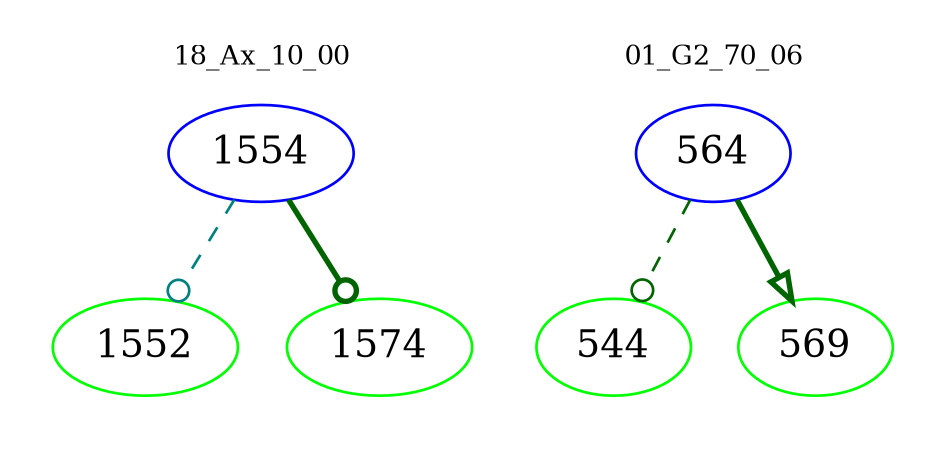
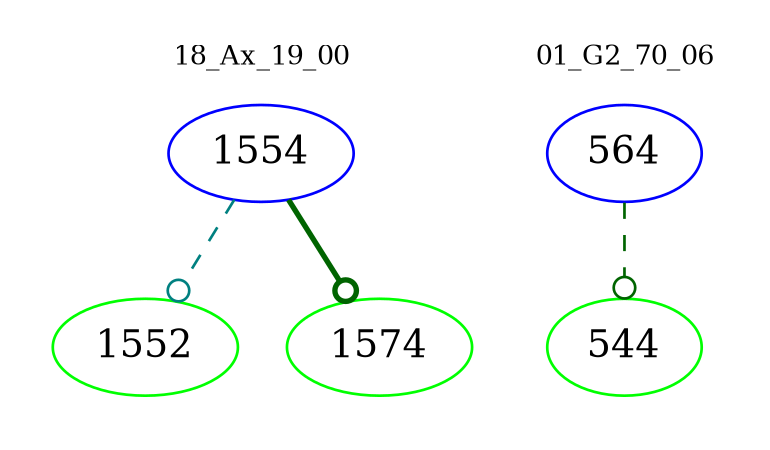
(262, 58) -> (262, 58)
(816, 347) -> none
